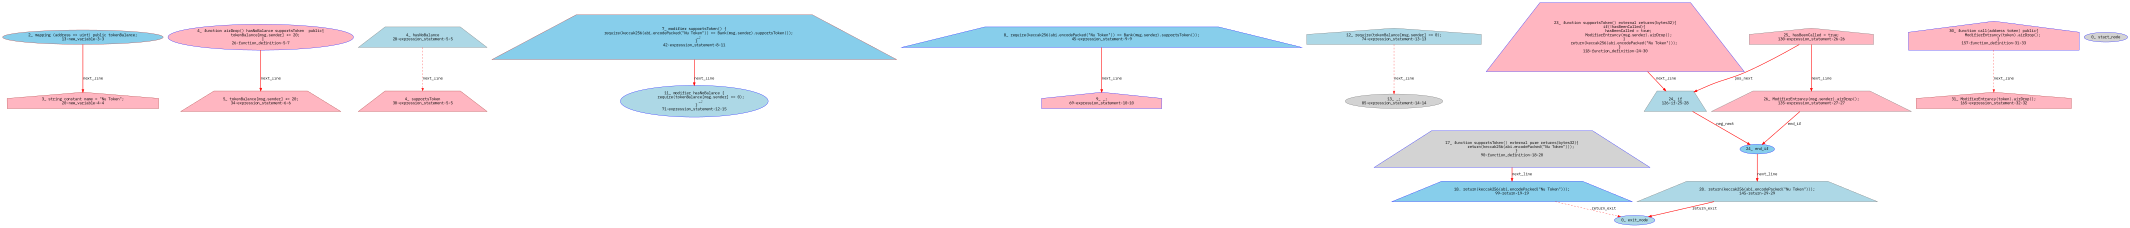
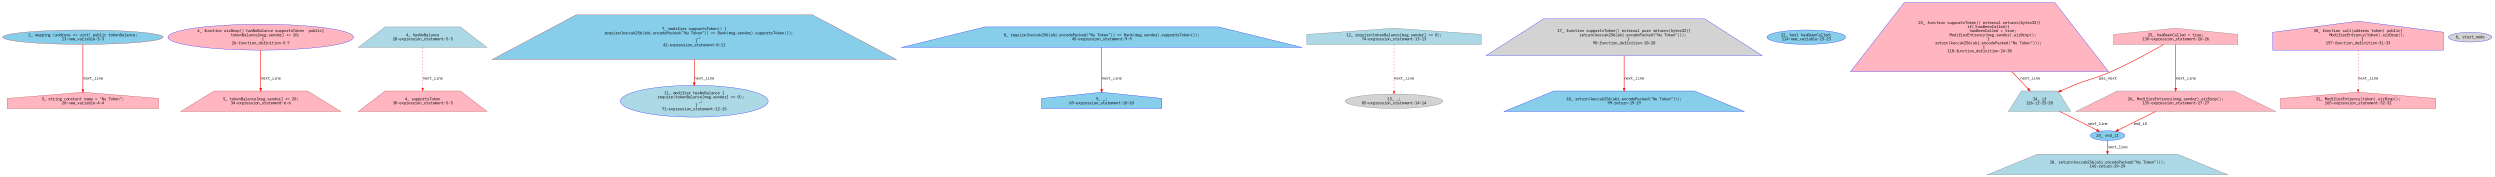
none -> (1806, 37)
(1102, 101) -> (1102, 101)
(1725, 124) -> (2098, 124)
(1635, 220) -> none
